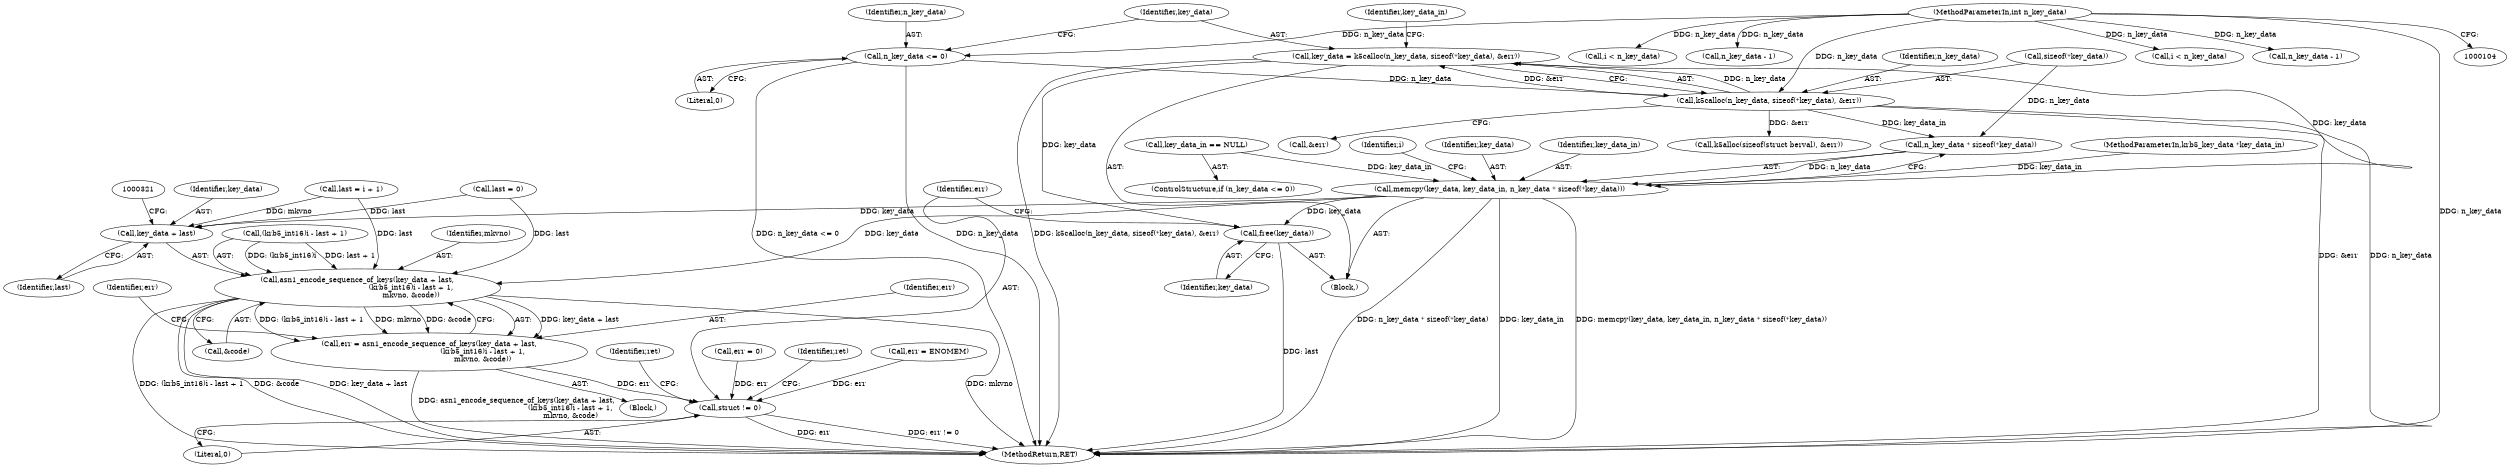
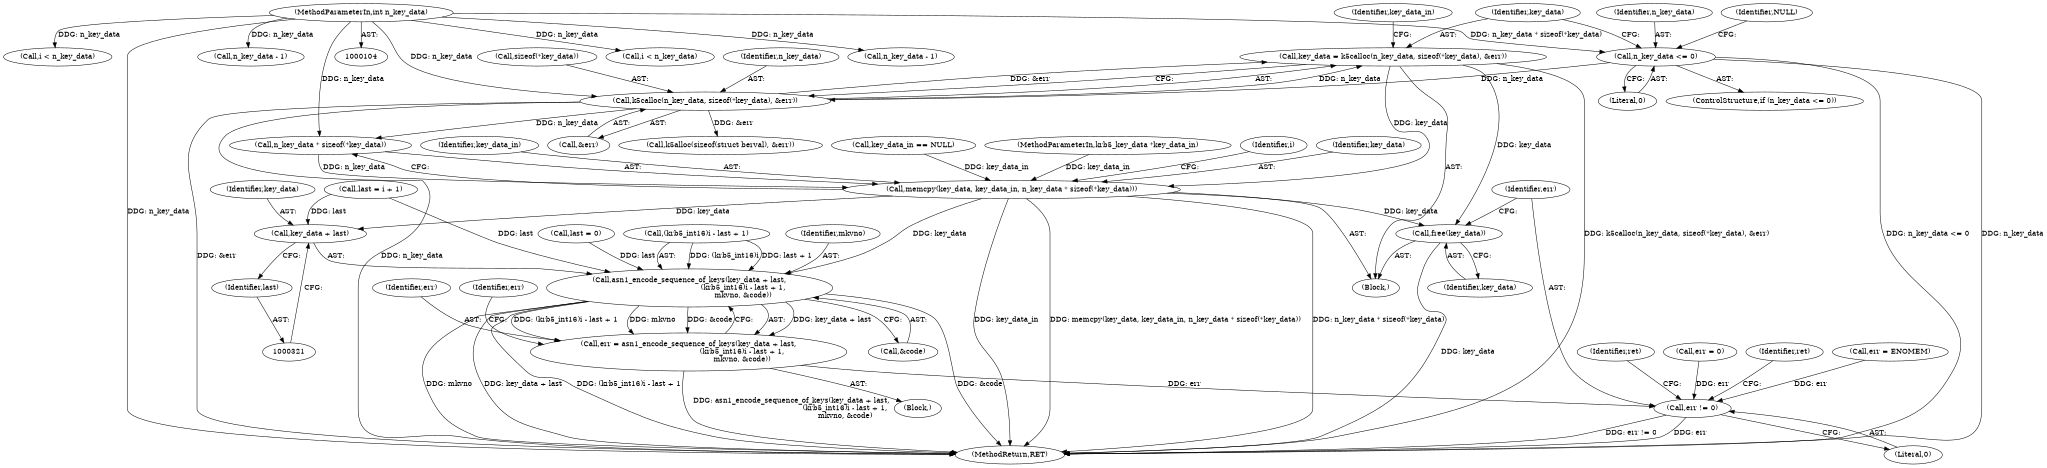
none -> (1767, 13)
(1373, 35) -> (1536, 35)
(2471, 35) -> (371, 35)
(2021, 99) -> (323, 72)
none -> (612, 120)
(1483, 123) -> (660, 123)
(1914, 123) -> (567, 123)
(1209, 165) -> (1707, 78)
(289, 212) -> (329, 212)
(335, 213) -> none
(104, 266) -> (269, 318)
(1301, 352) -> (1468, 352)
(730, 408) -> (1693, 408)
